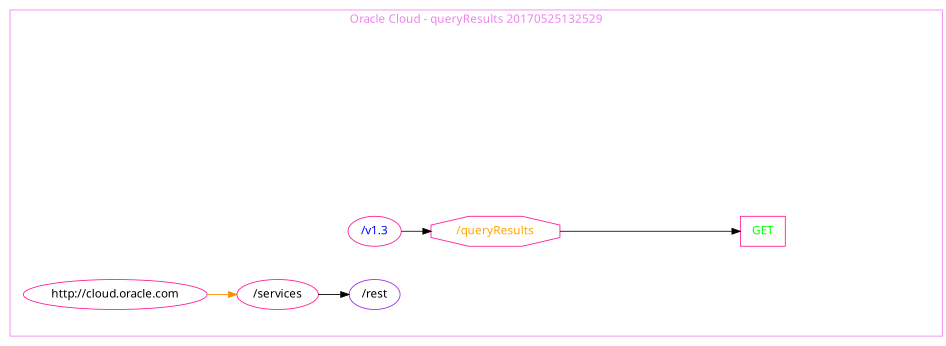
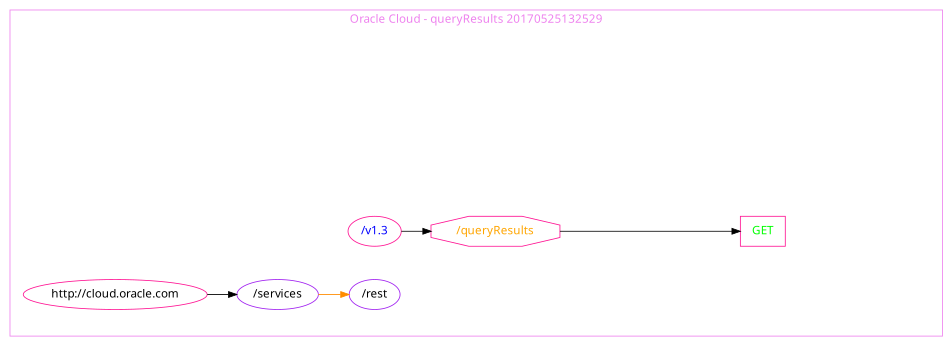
(218, 295) -> (218, 295)
(278, 295) -> (278, 295)
(333, 295) -> (333, 295)
